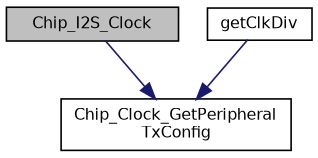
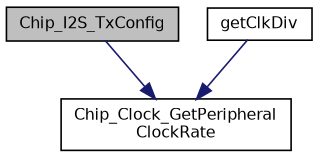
(92, 24) -> (92, 24)
(176, 125) -> (176, 125)
